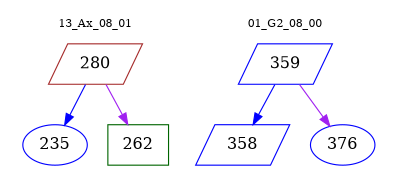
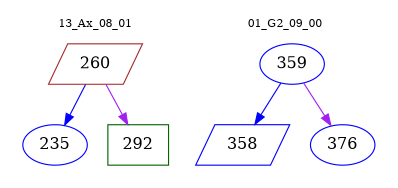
(285, 24) -> (285, 24)
(96, 64) -> (96, 64)
(285, 64) -> (292, 64)
(138, 145) -> (138, 145)
